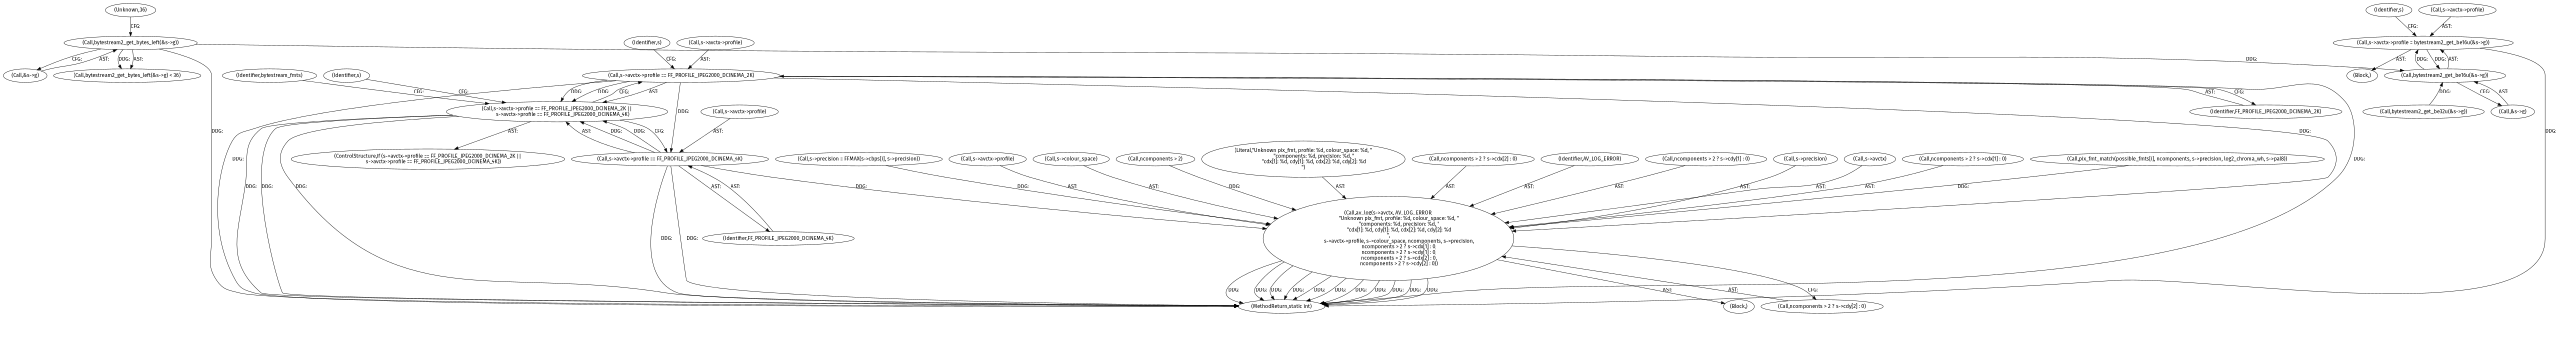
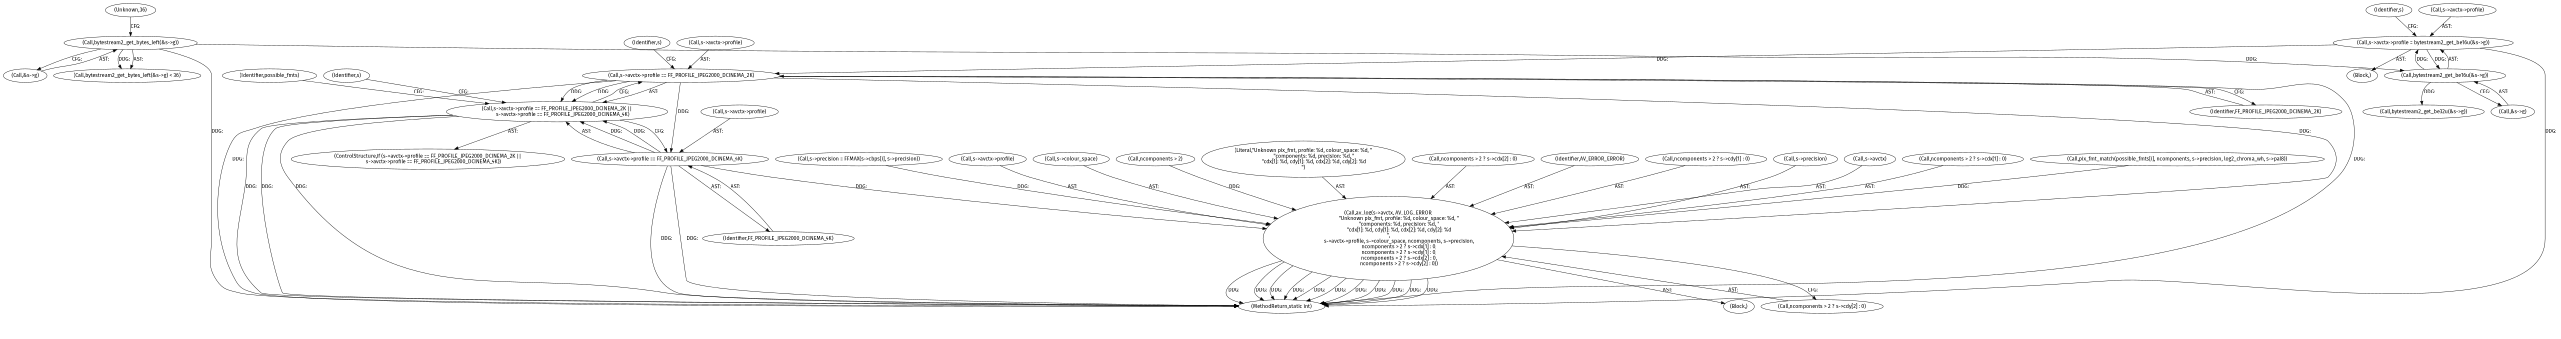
none -> (1558, 59)
(269, 76) -> (269, 76)
(2436, 96) -> (2423, 90)
(1590, 159) -> (1590, 159)
